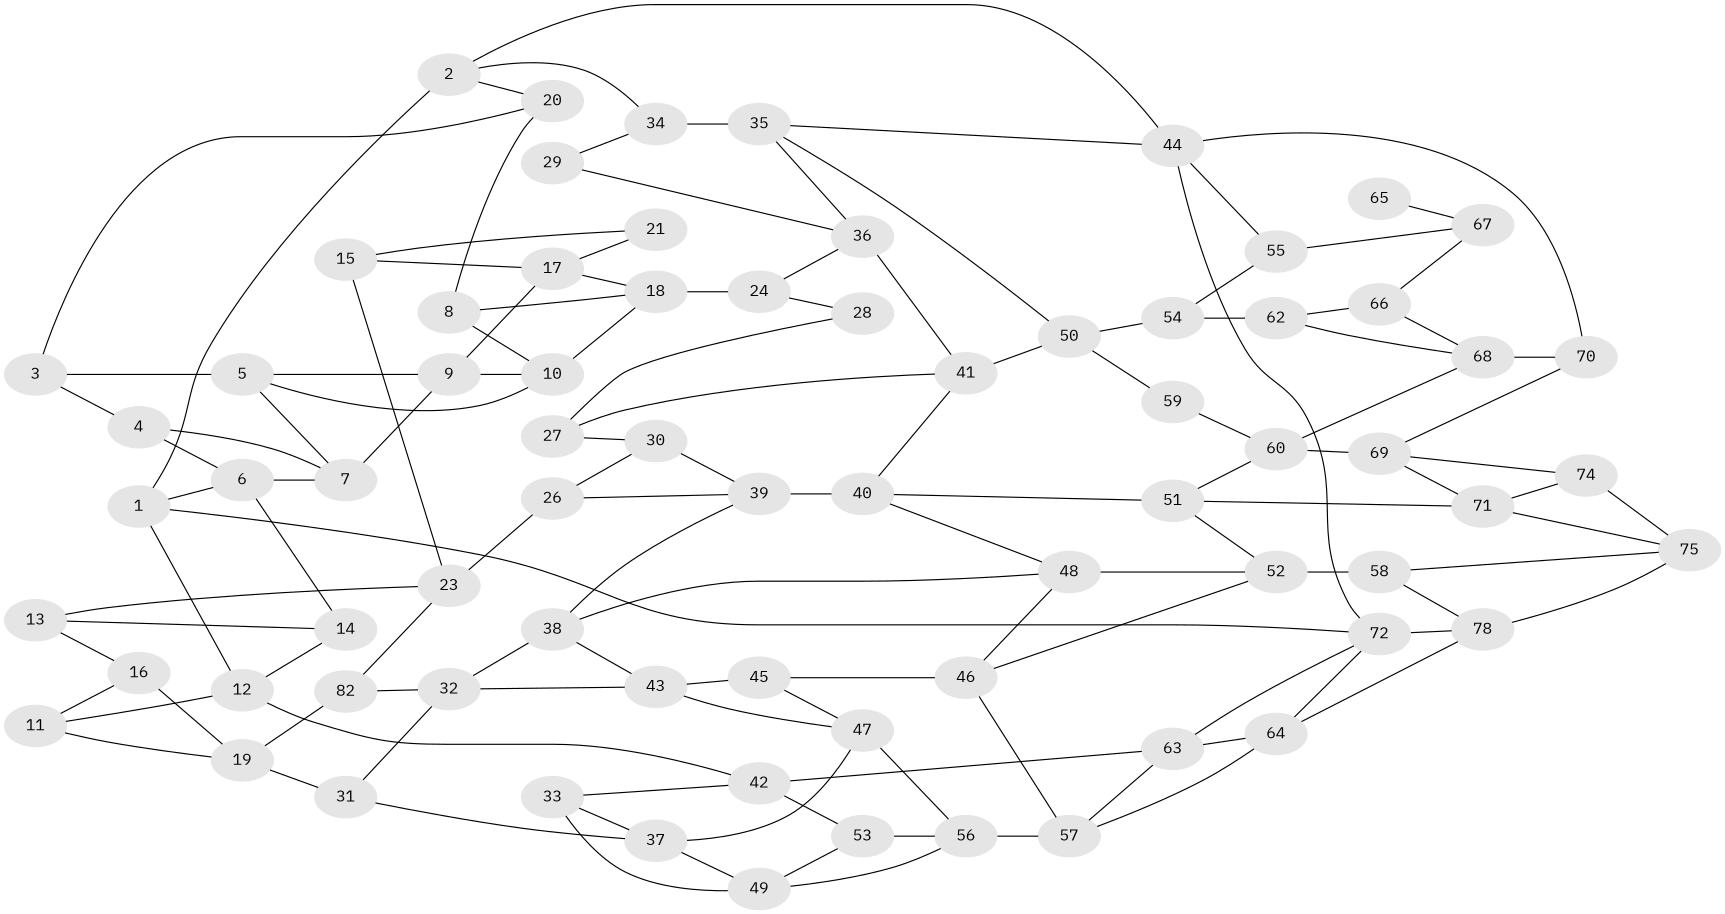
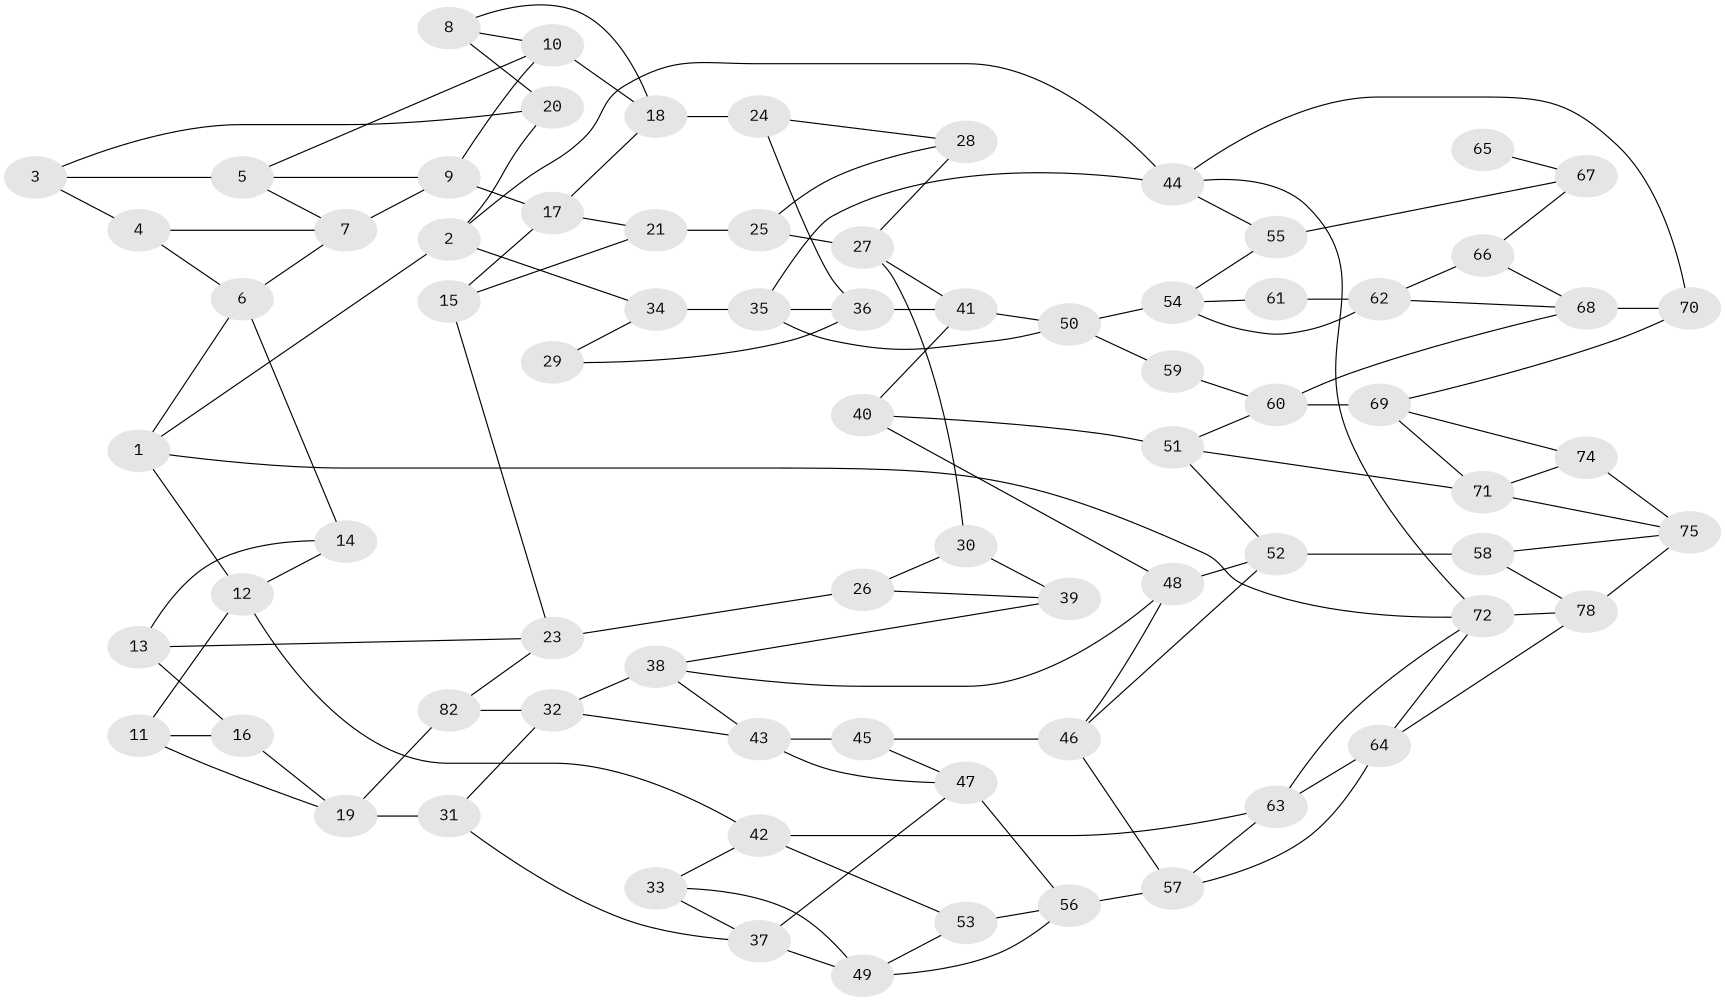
none -> (759, 230)
none -> (1276, 299)
(811, 494) -> none
